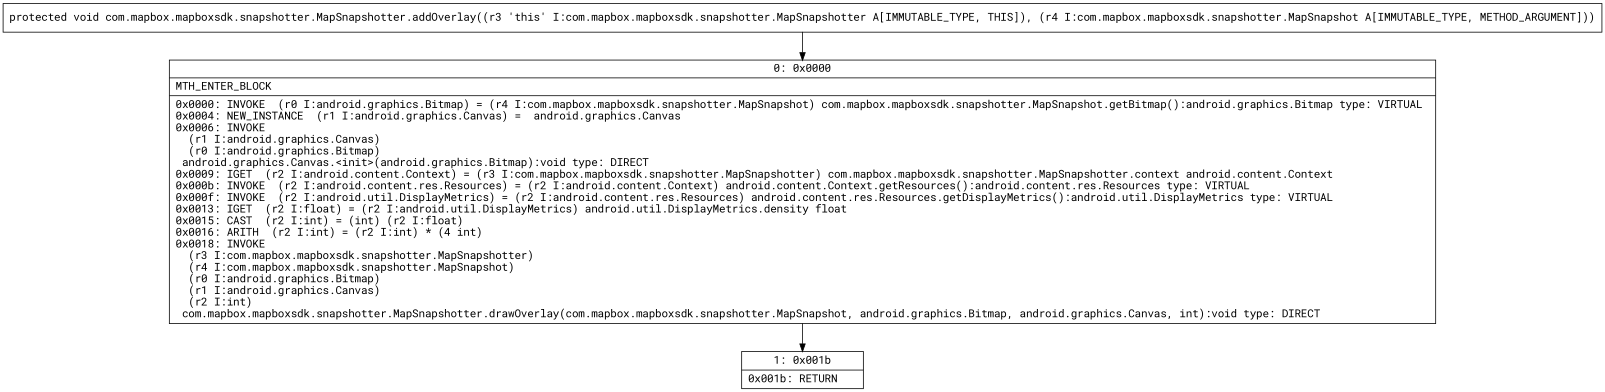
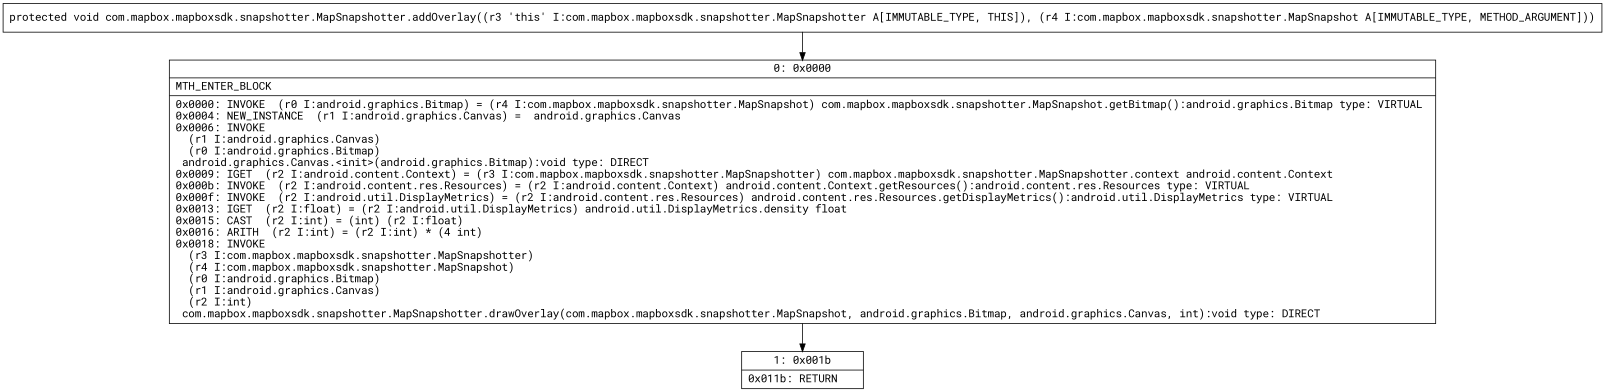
(803, 379) -> (803, 379)
